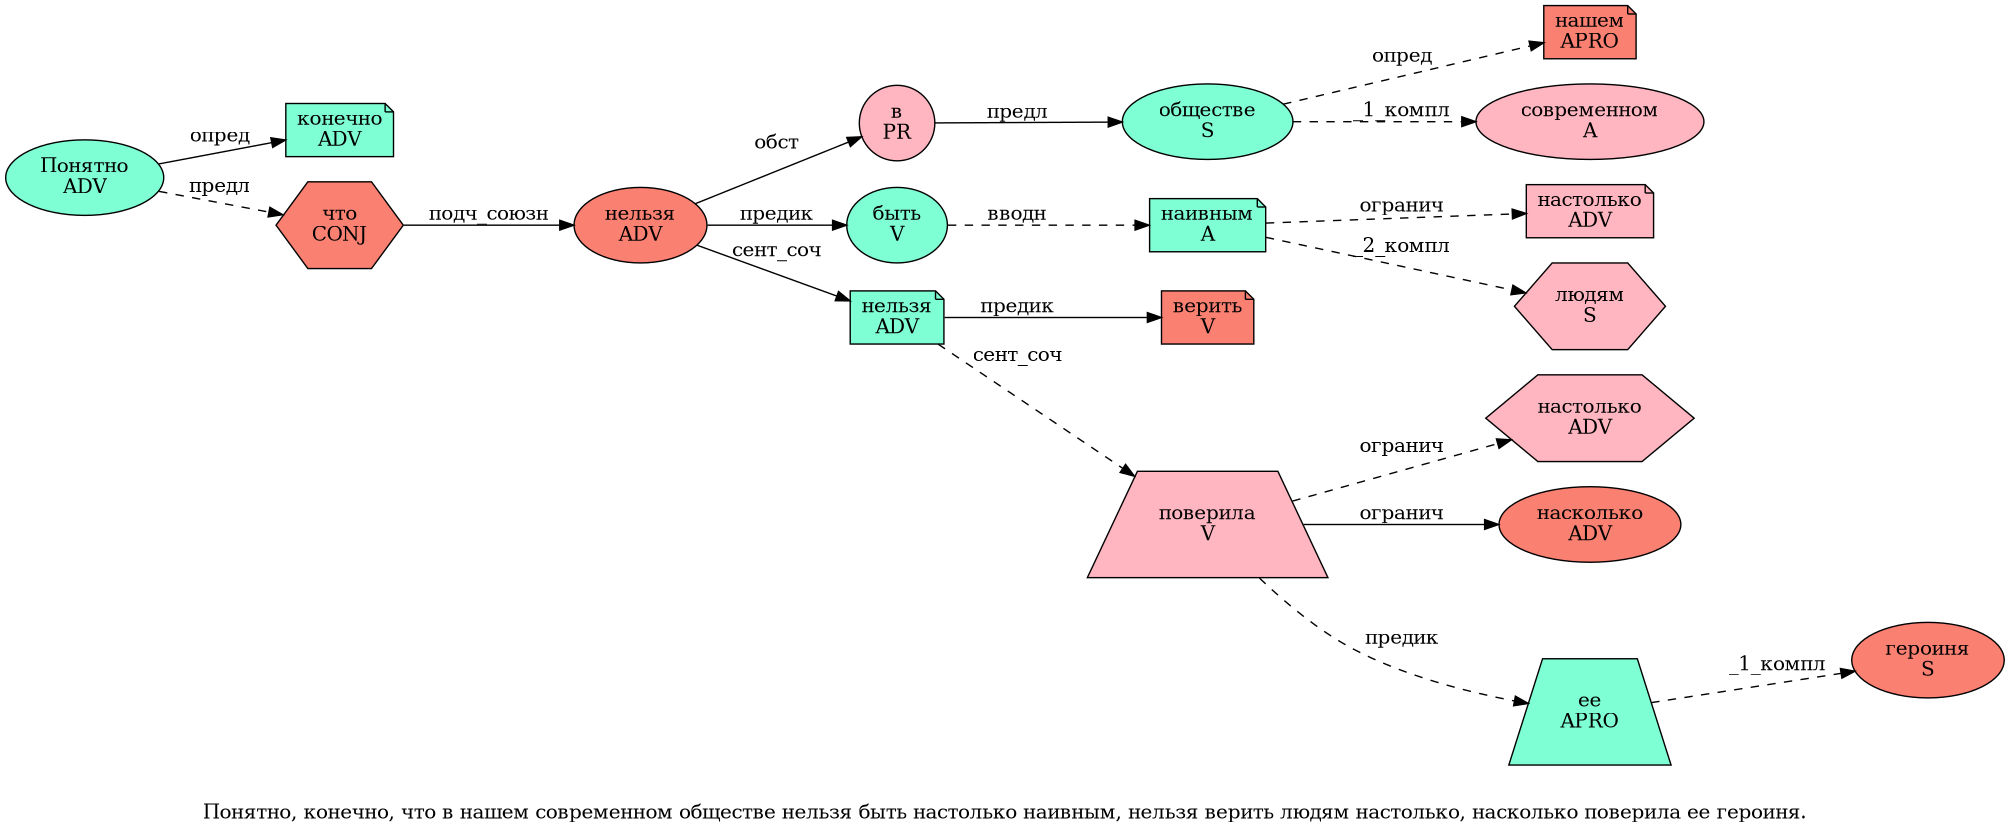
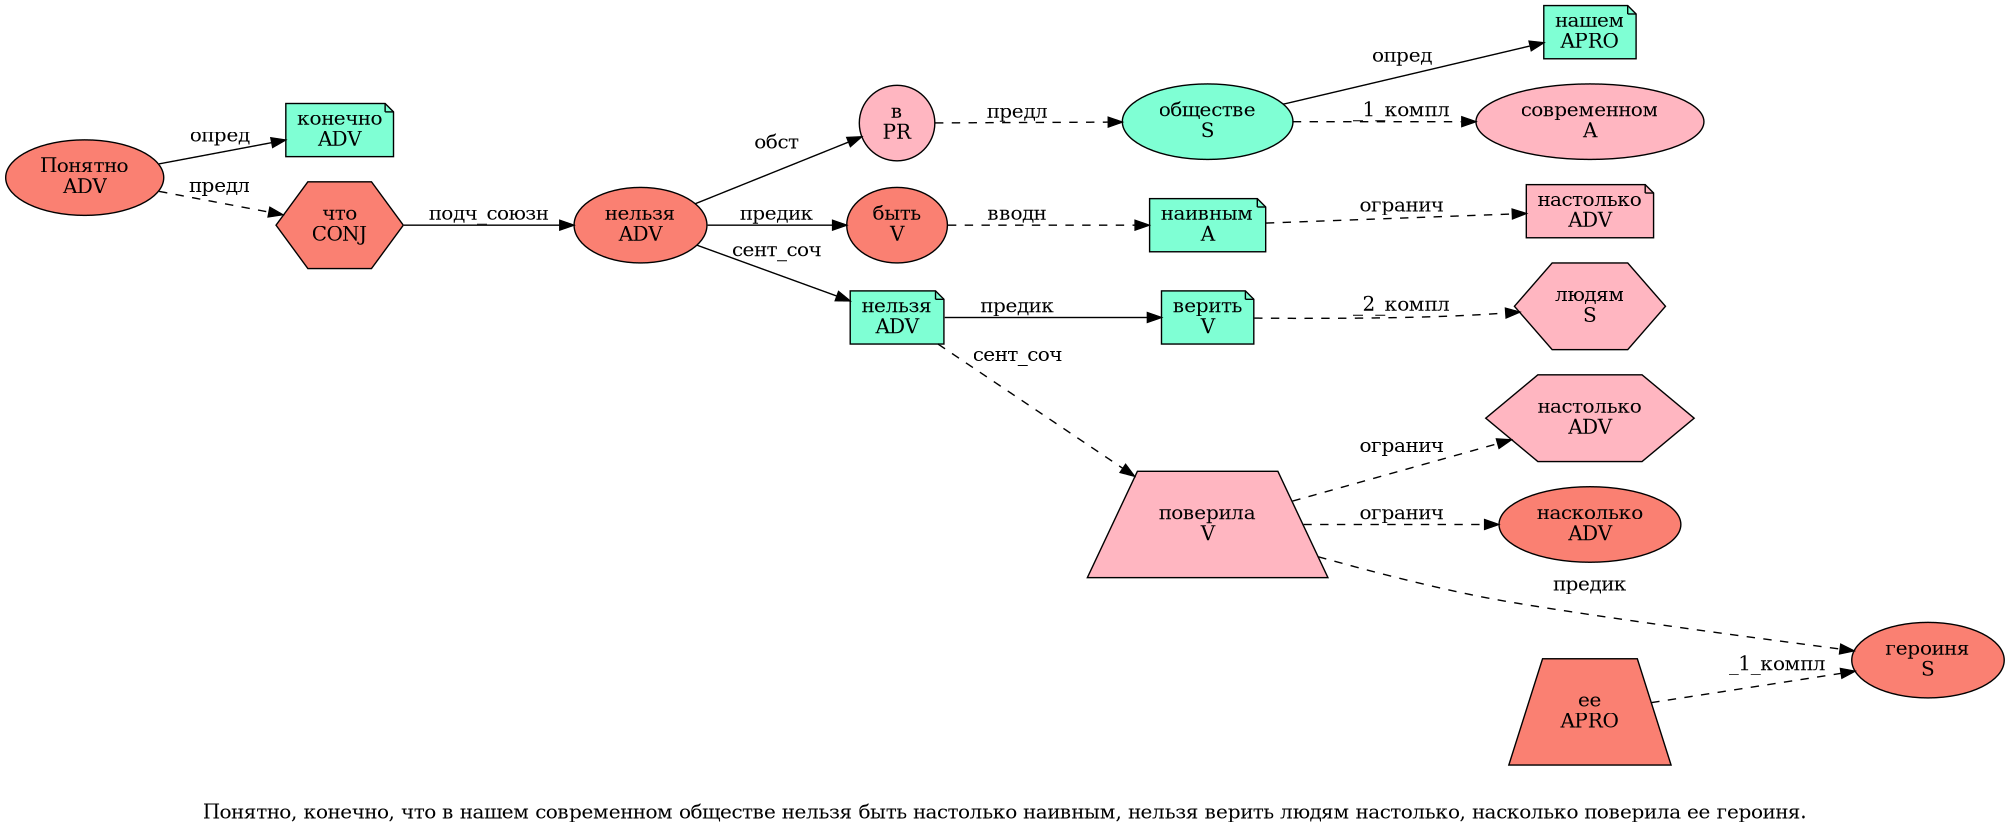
(1590, 32) -> (1590, 32)
(1406, 75) -> (1406, 75)
(1021, 123) -> (1021, 123)
(85, 178) -> (85, 178)
(897, 225) -> (897, 225)
(1389, 264) -> (1380, 318)
(1208, 317) -> (1208, 317)
(1394, 524) -> (1394, 524)
(1377, 660) -> (1577, 613)
(1590, 712) -> (1590, 712)
